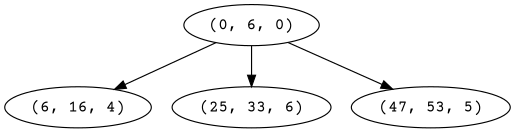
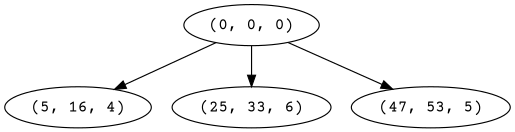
(252, 25) -> (252, 25)
(78, 107) -> (78, 107)
